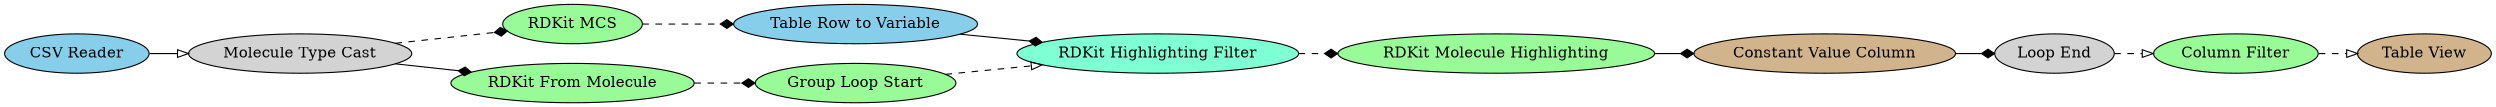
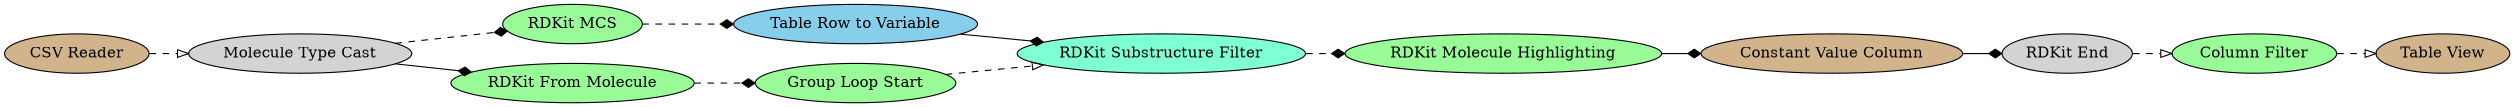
(77, 54) -> (77, 54)
(163, 54) -> (163, 54)
(1158, 54) -> (1161, 54)
(2055, 54) -> (2067, 54)
